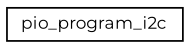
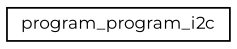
(95, 24) -> (118, 24)
